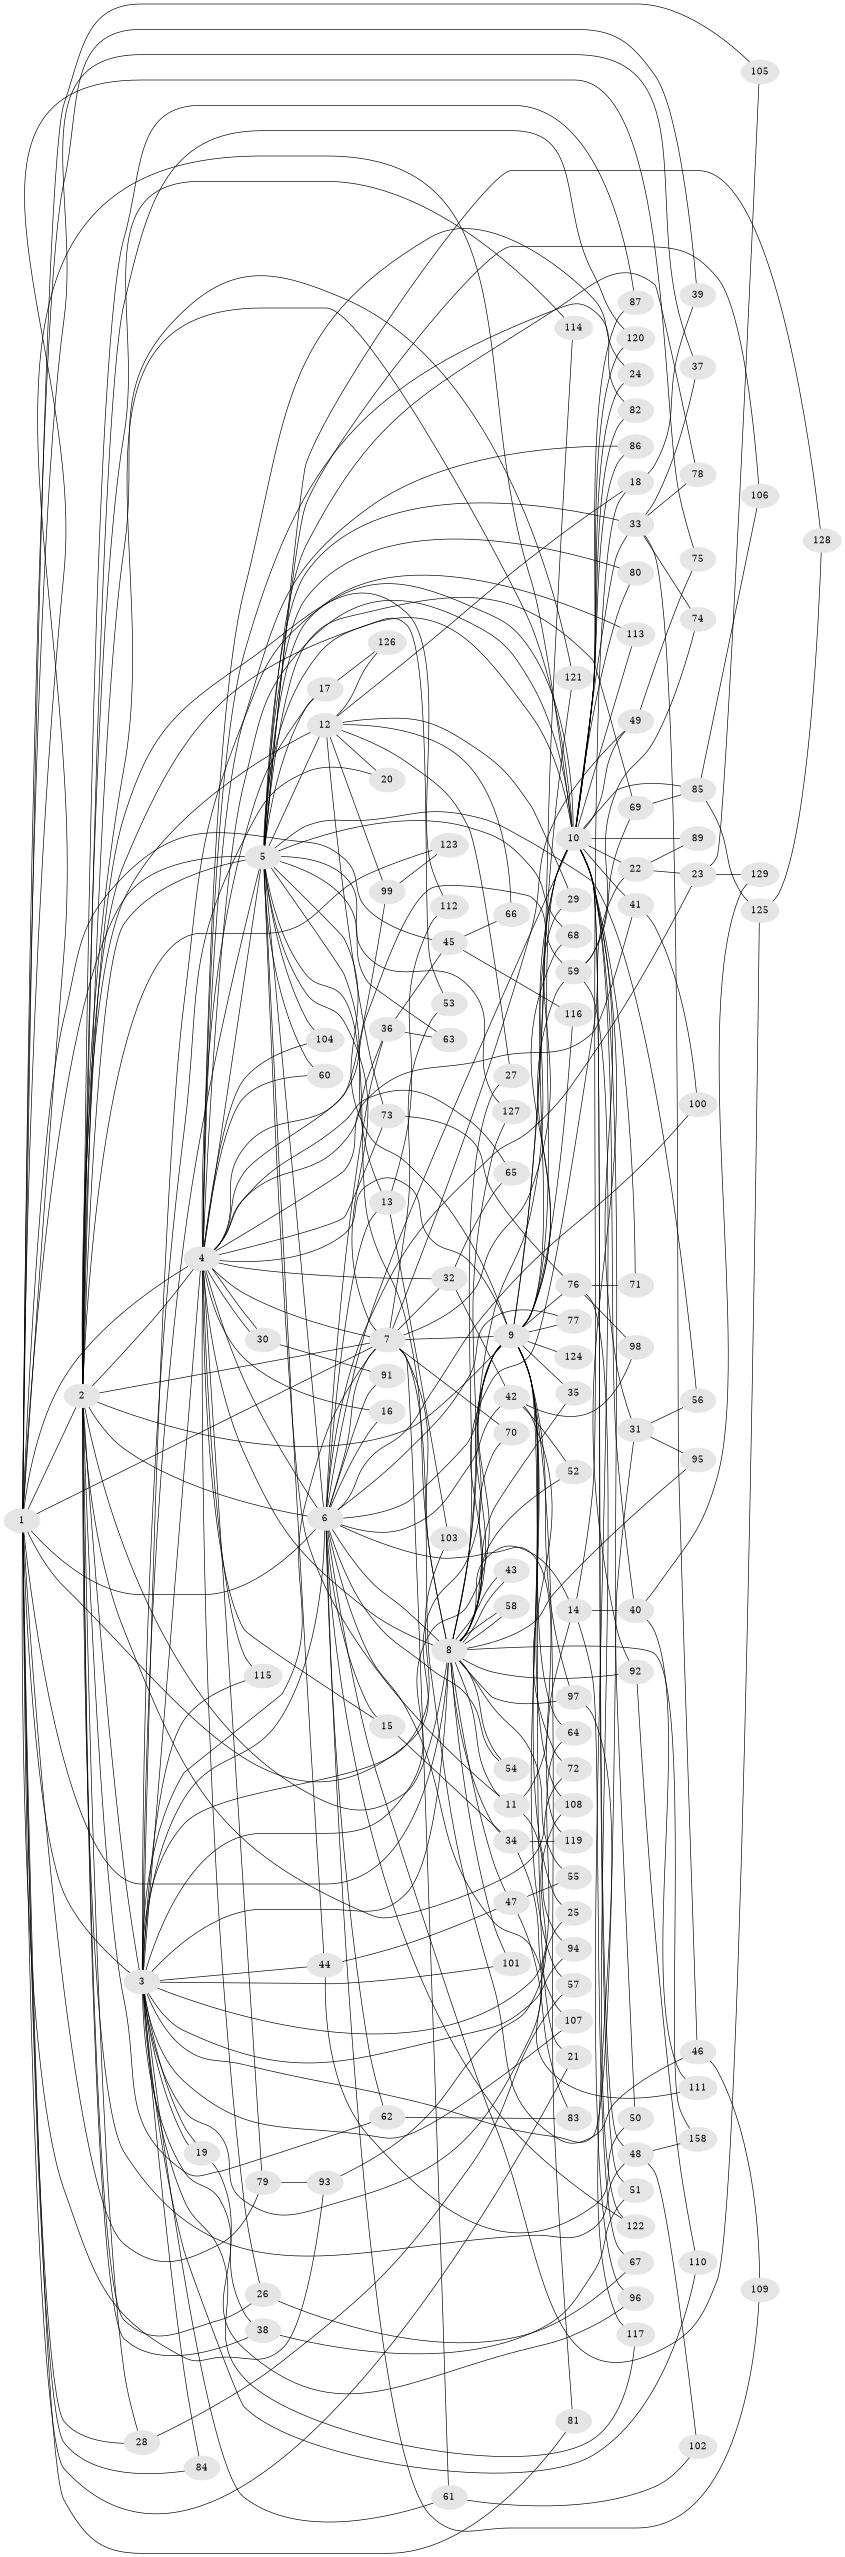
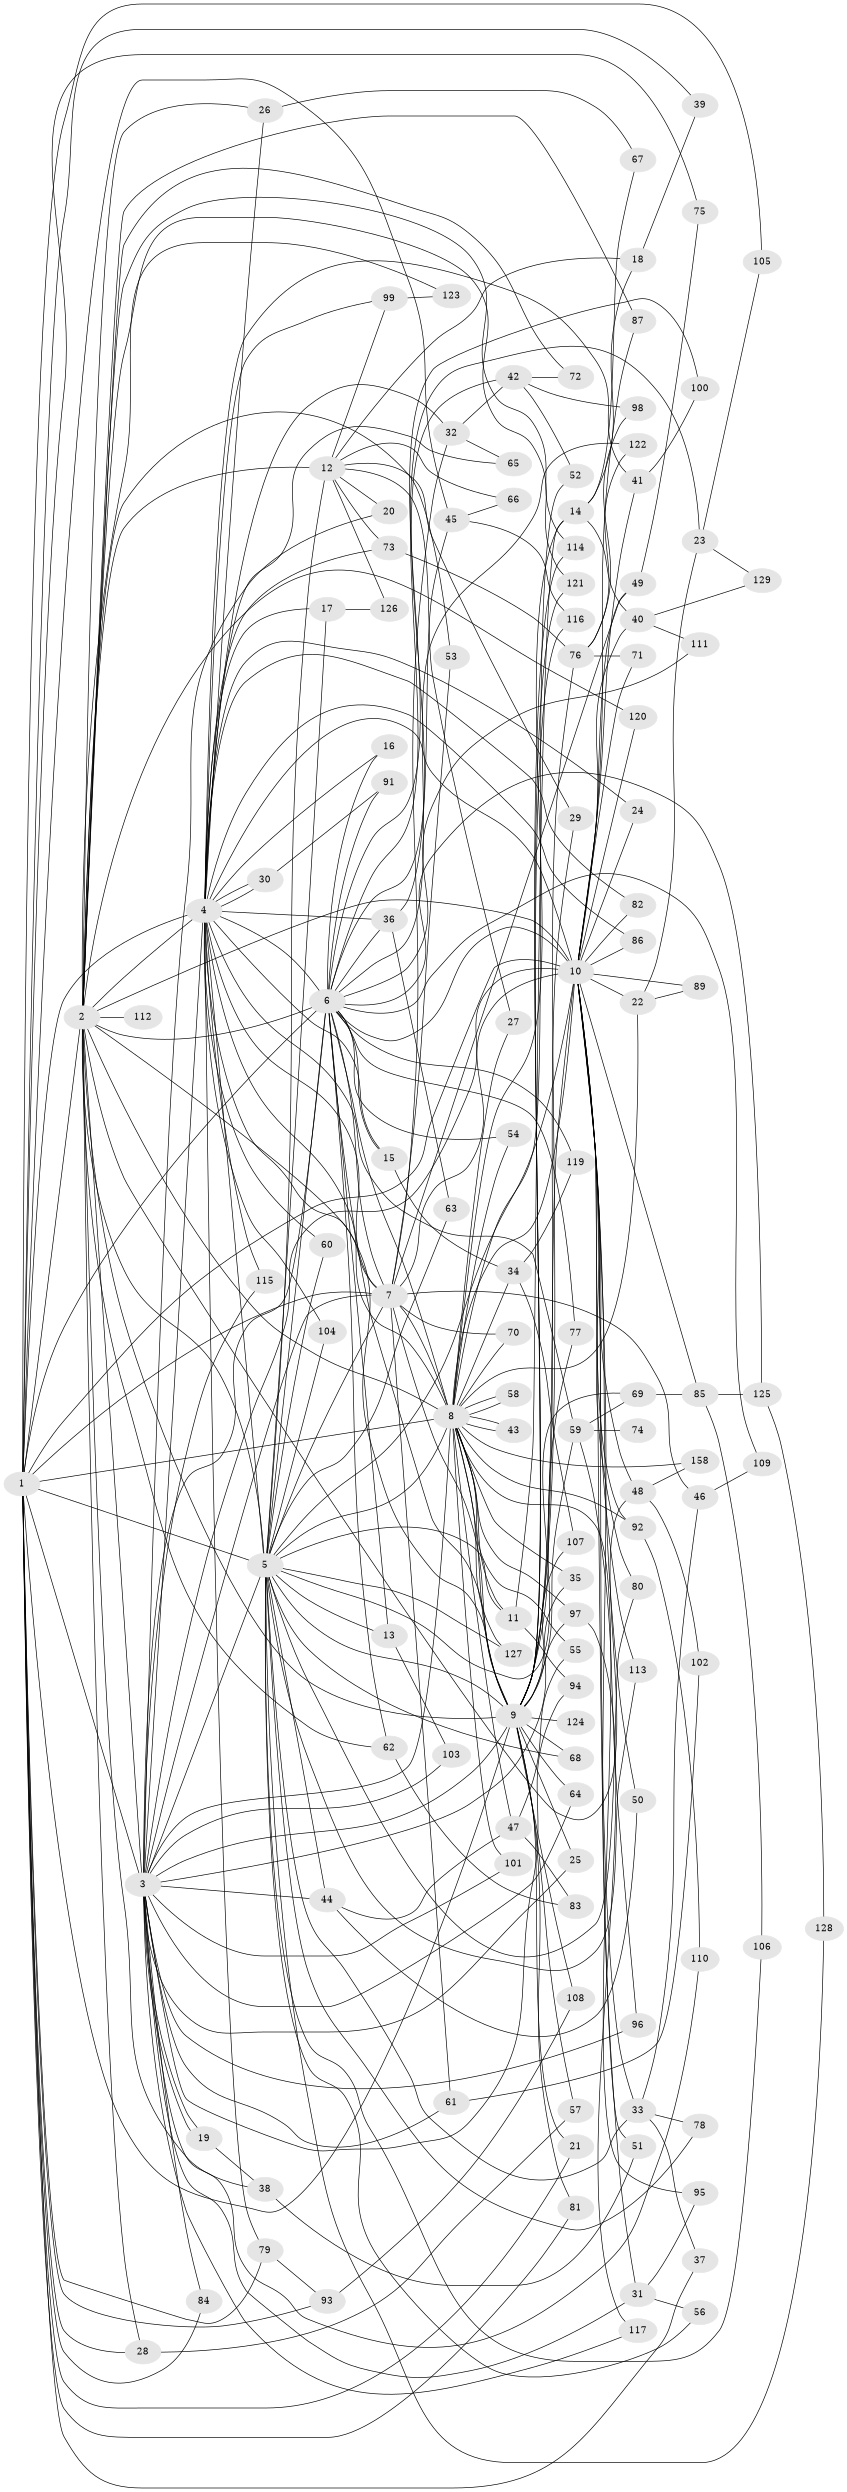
(667, 572) -> none
(411, 1052) -> none
